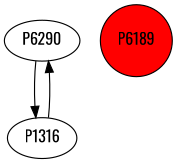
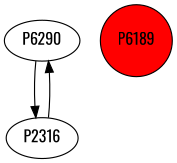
(42, 138) -> (42, 138)
